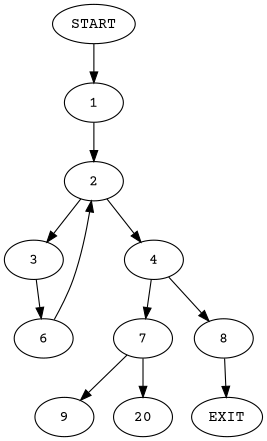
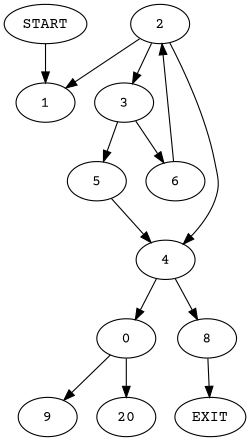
(94, 137) -> (107, 60)
none -> (97, 181)
(143, 338) -> (126, 338)
